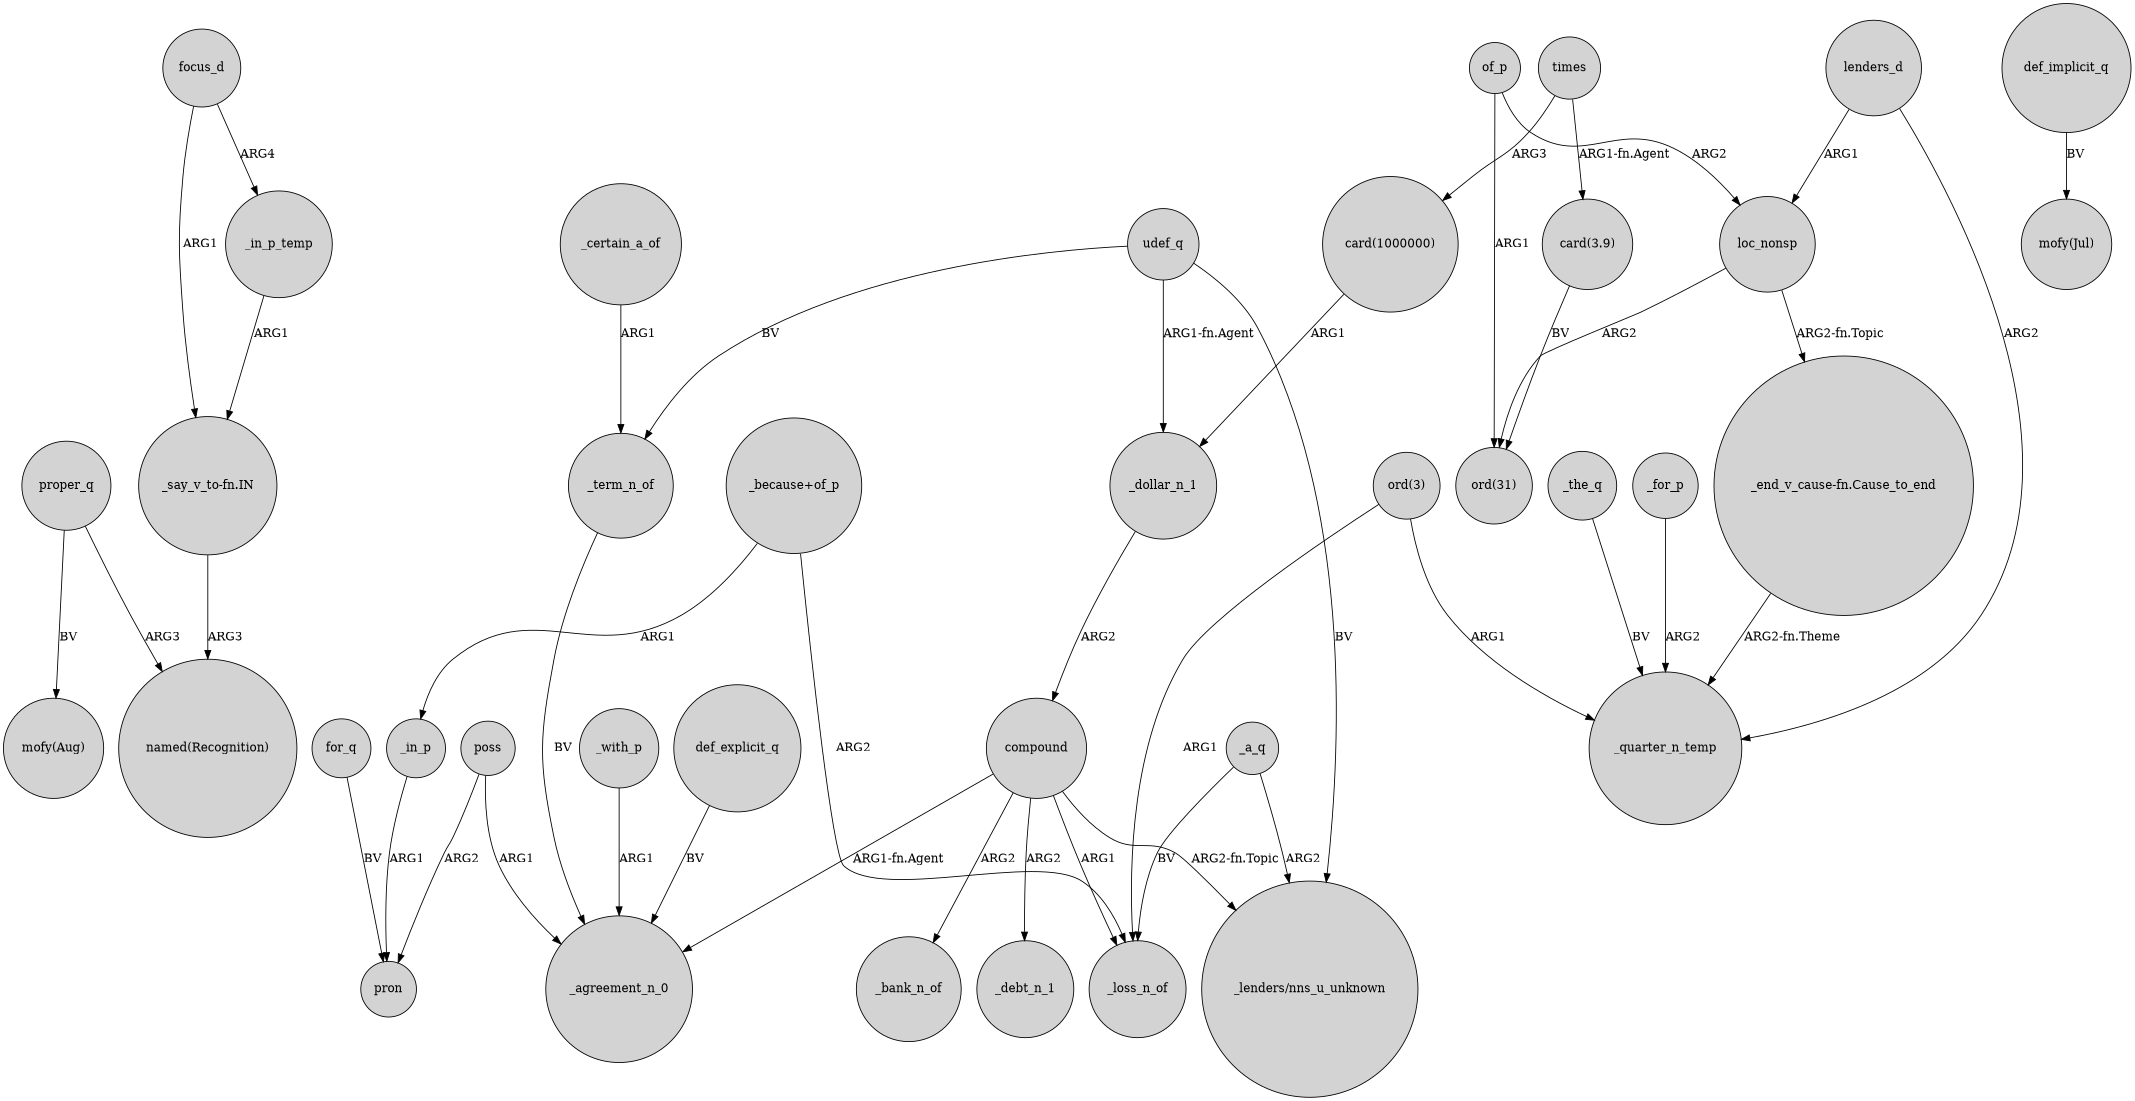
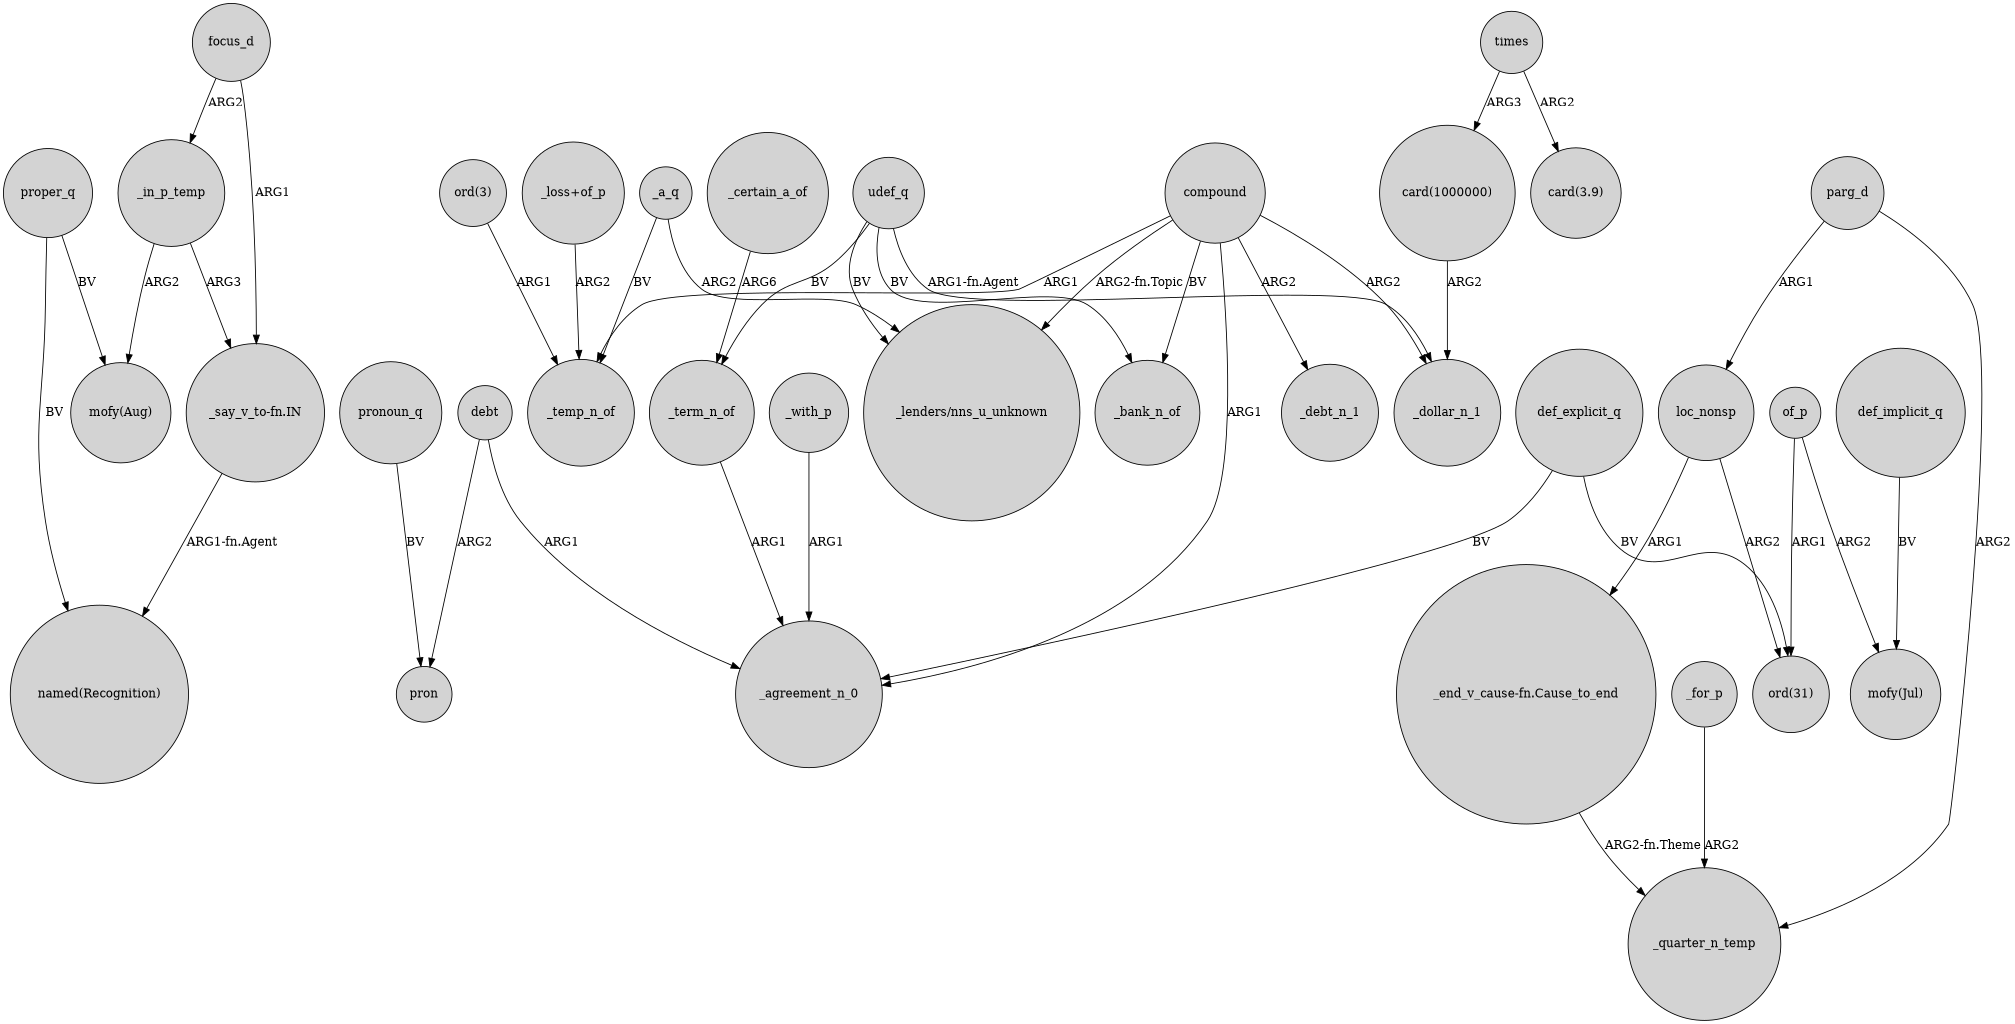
(1874, 68) -> (1848, 193)
(1616, 140) -> (1836, 542)
(258, 155) -> (226, 103)
(1624, 155) -> (1557, 103)
none -> (140, 299)
none -> (955, 302)
(272, 334) -> (224, 283)
(638, 334) -> (760, 283)
(1328, 334) -> (1465, 283)
(1840, 334) -> (1665, 543)
(1533, 374) -> (1688, 556)
(794, 486) -> (573, 193)
(1582, 486) -> none
(1091, 610) -> (1352, 274)
(163, 637) -> (54, 413)
(225, 637) -> (232, 543)
(1471, 641) -> none
(341, 748) -> (391, 413)
(416, 748) -> none
(488, 748) -> (485, 413)
(563, 748) -> (769, 543)
(899, 859) -> (1245, 413)
(998, 859) -> (1198, 283)
(1138, 989) -> (581, 413)
